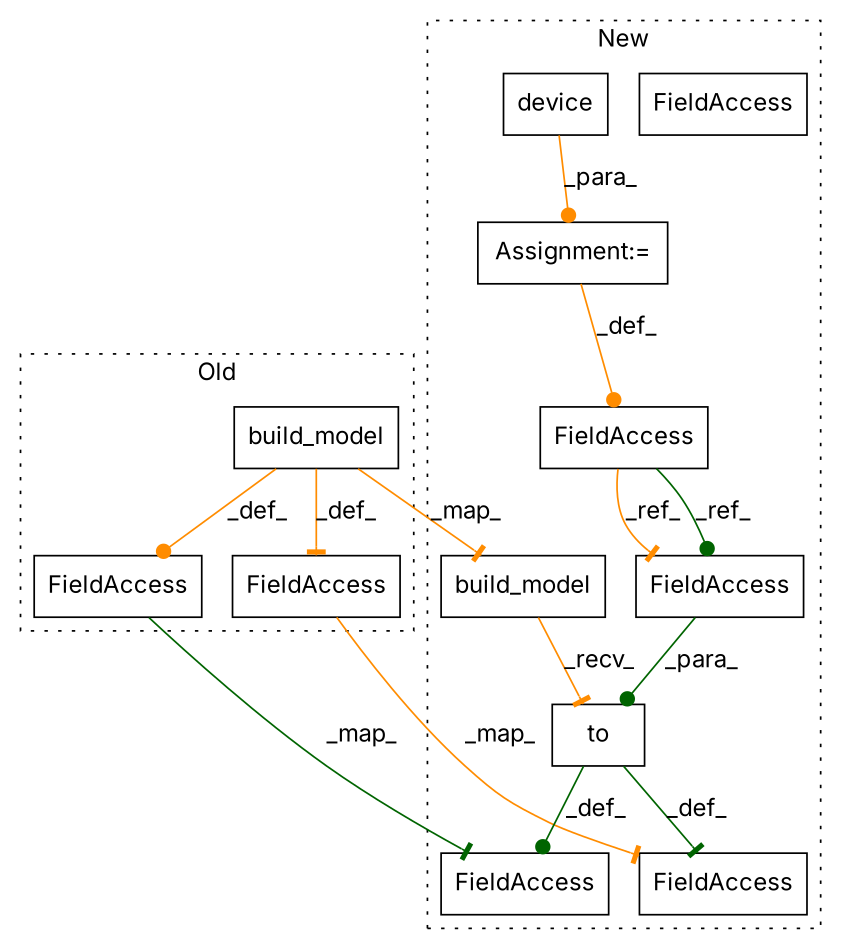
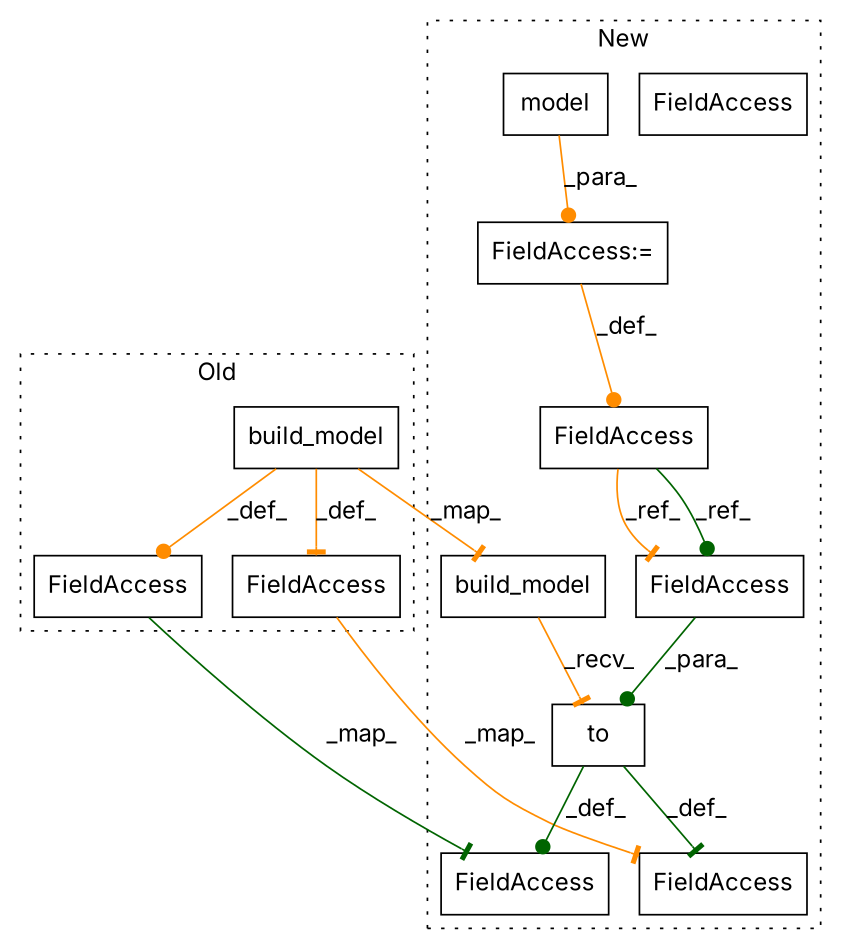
(556, 104) -> (556, 104)
(573, 253) -> (573, 253)
